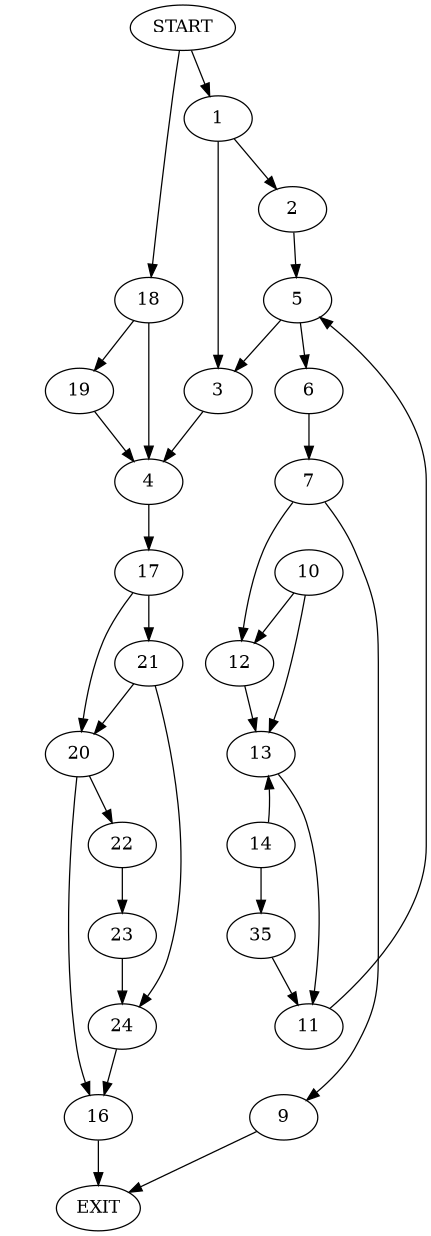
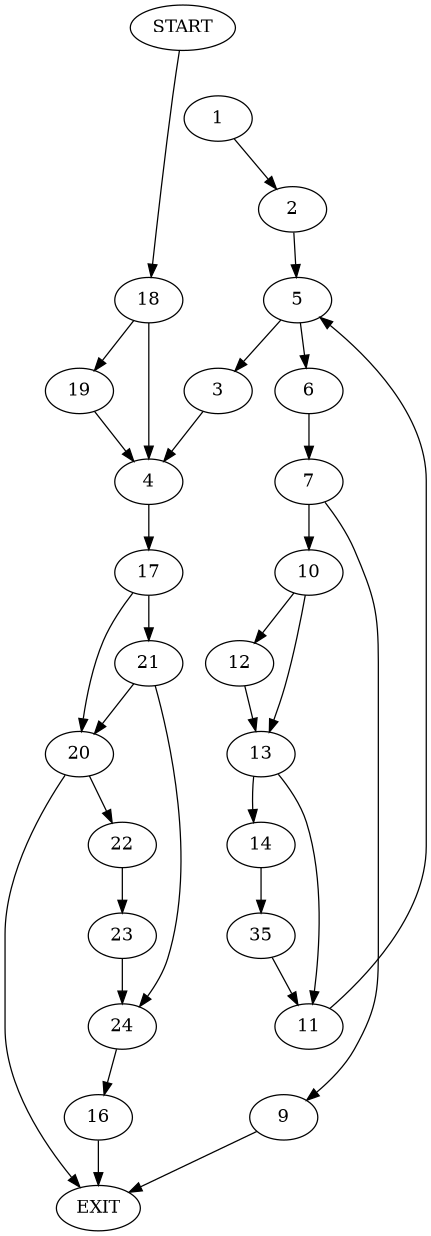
(198, 67) -> none
(218, 248) -> none
(259, 561) -> (309, 521)
(269, 806) -> (253, 793)
(69, 930) -> (5, 978)
